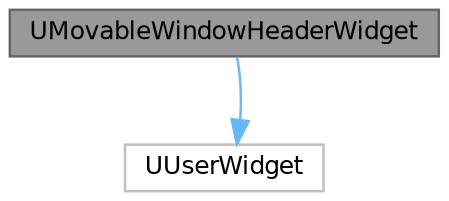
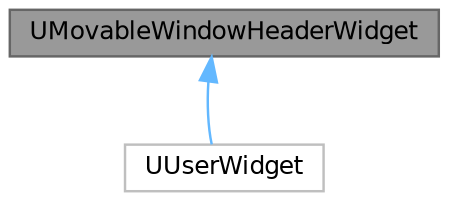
(241, 88) -> (208, 113)
